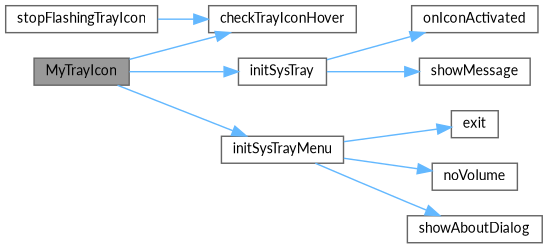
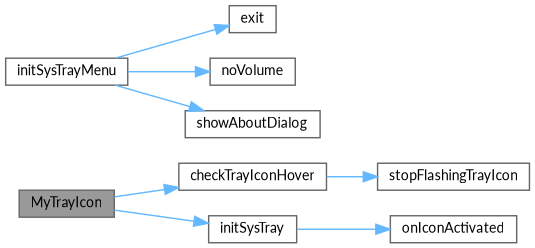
(176, 19) -> (345, 177)
(475, 72) -> none
(175, 108) -> none
